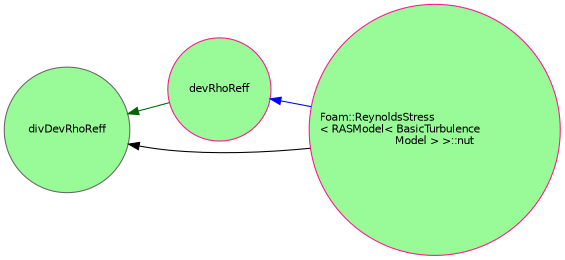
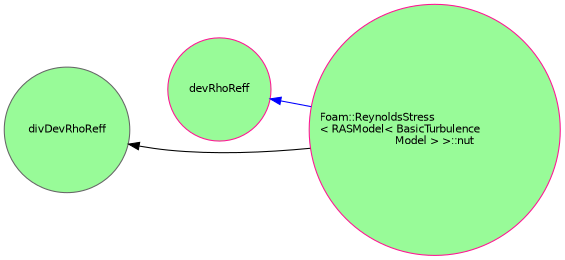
(154, 107) -> none
